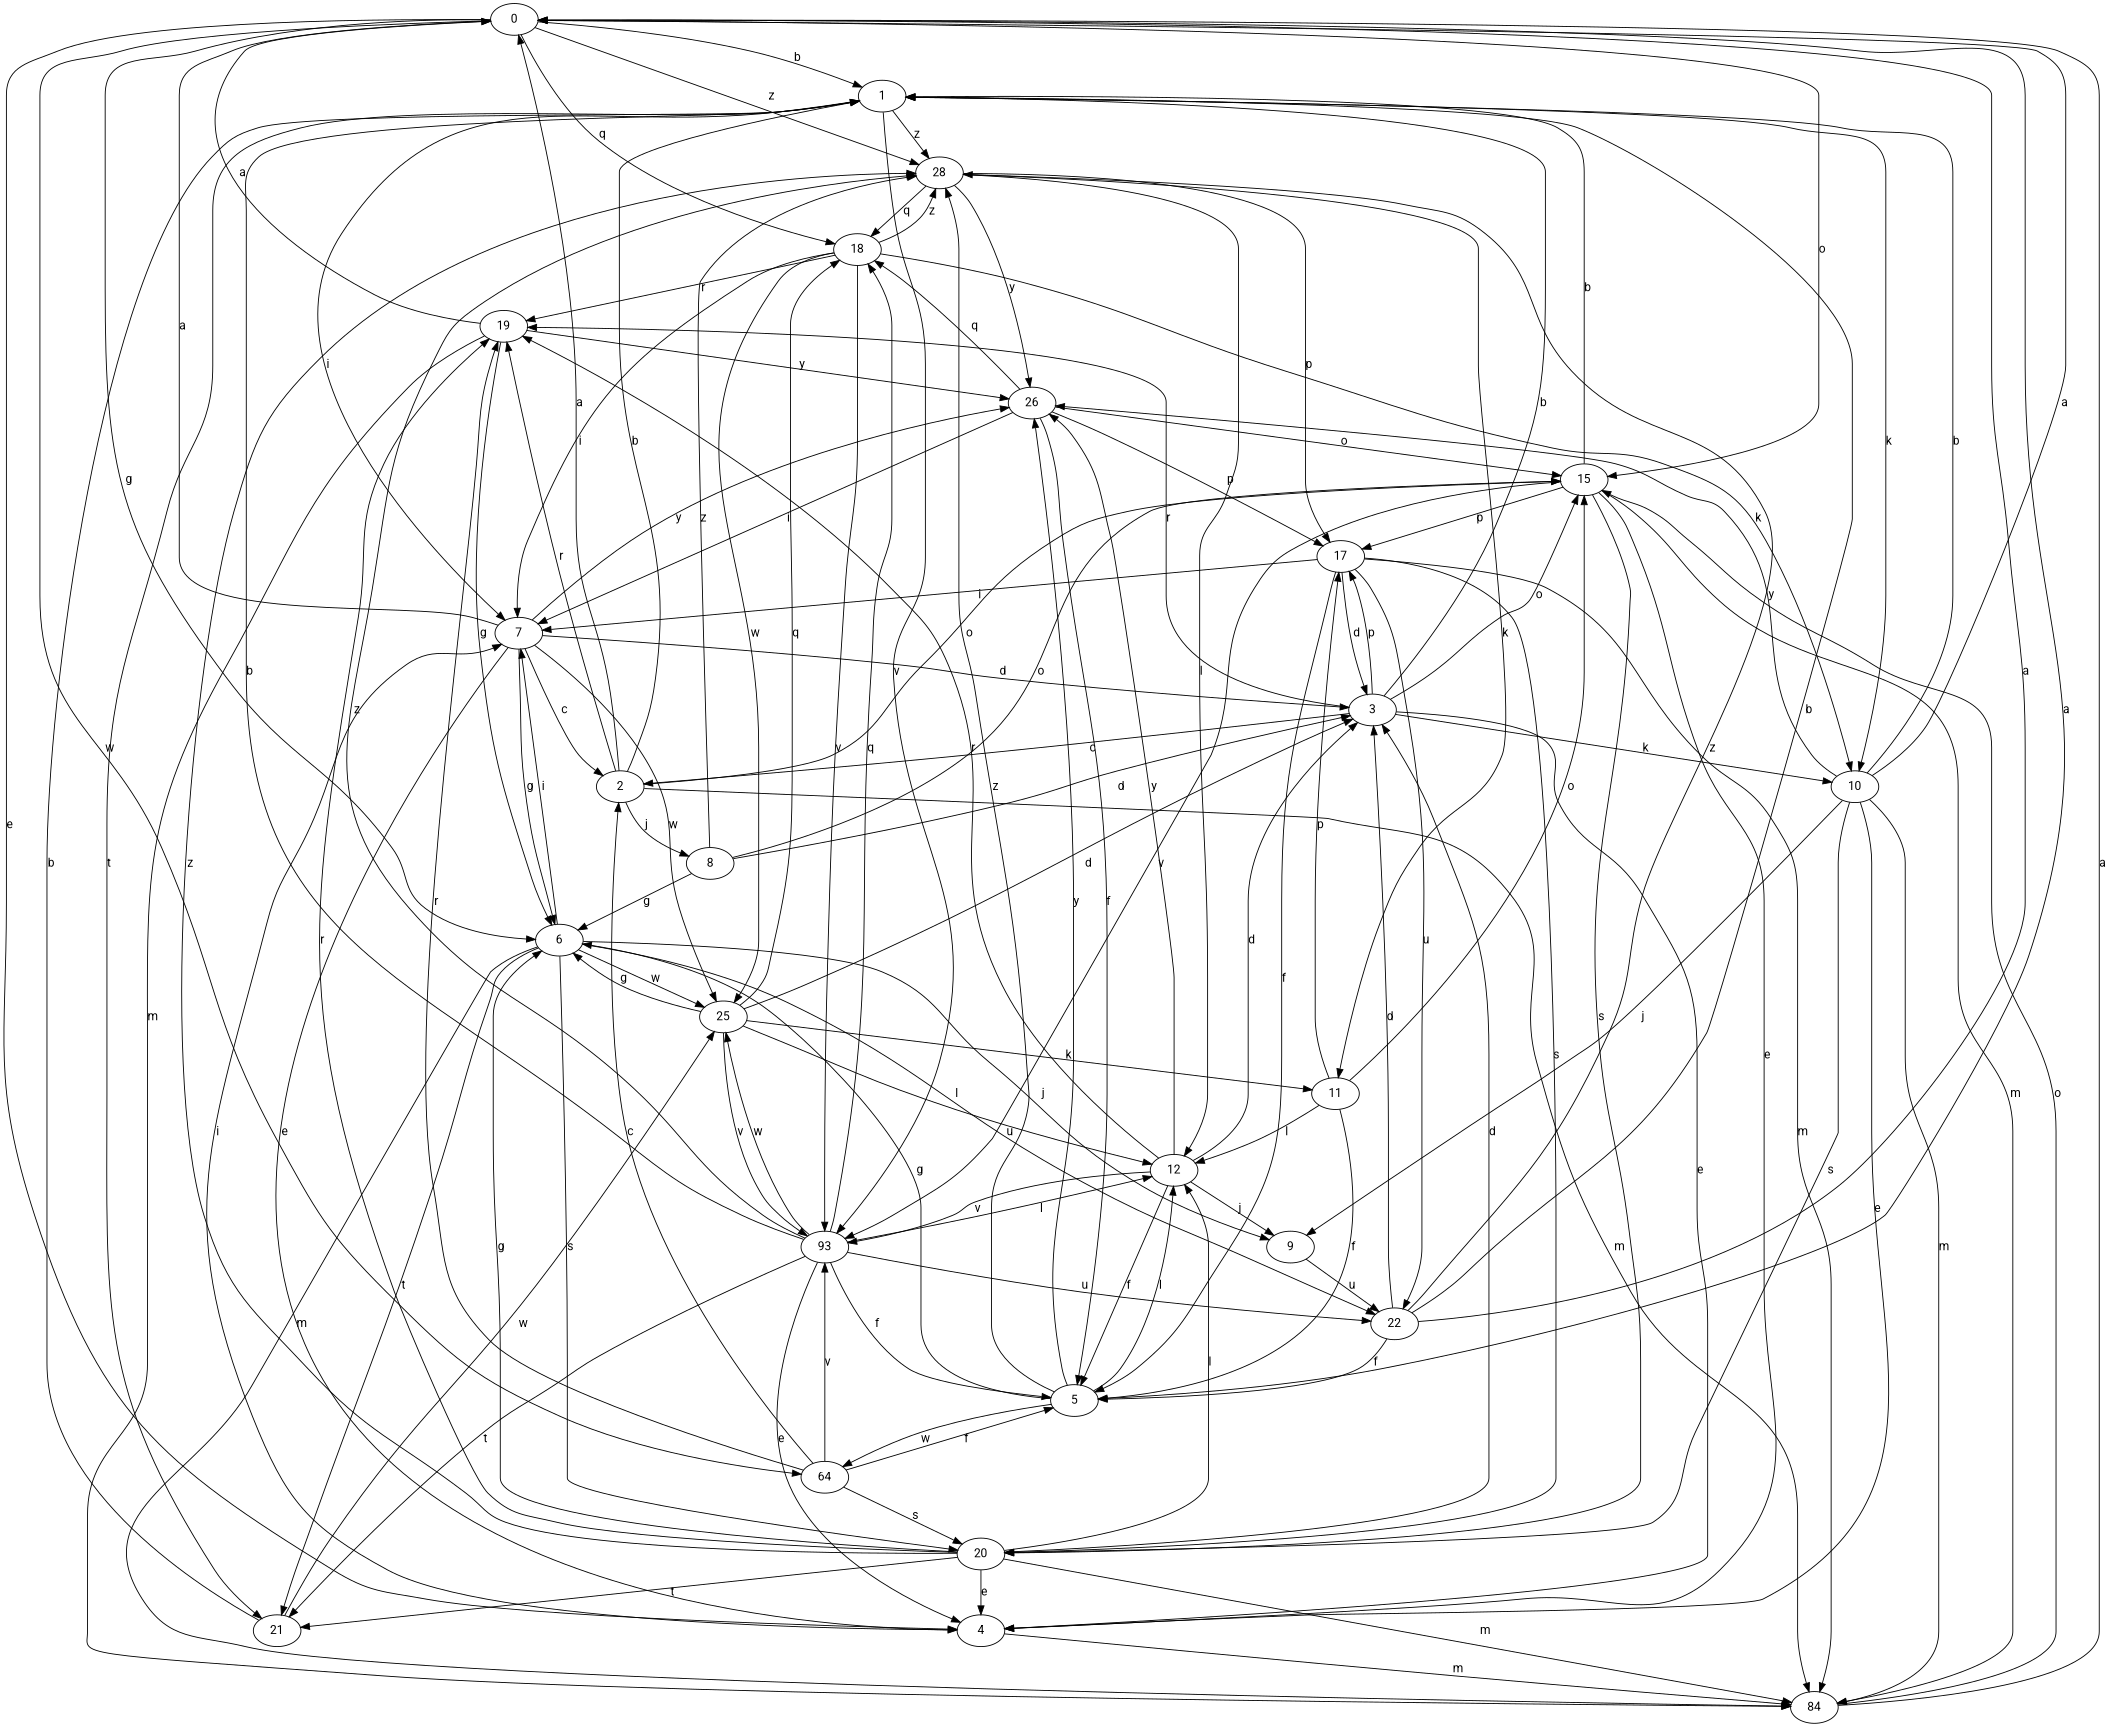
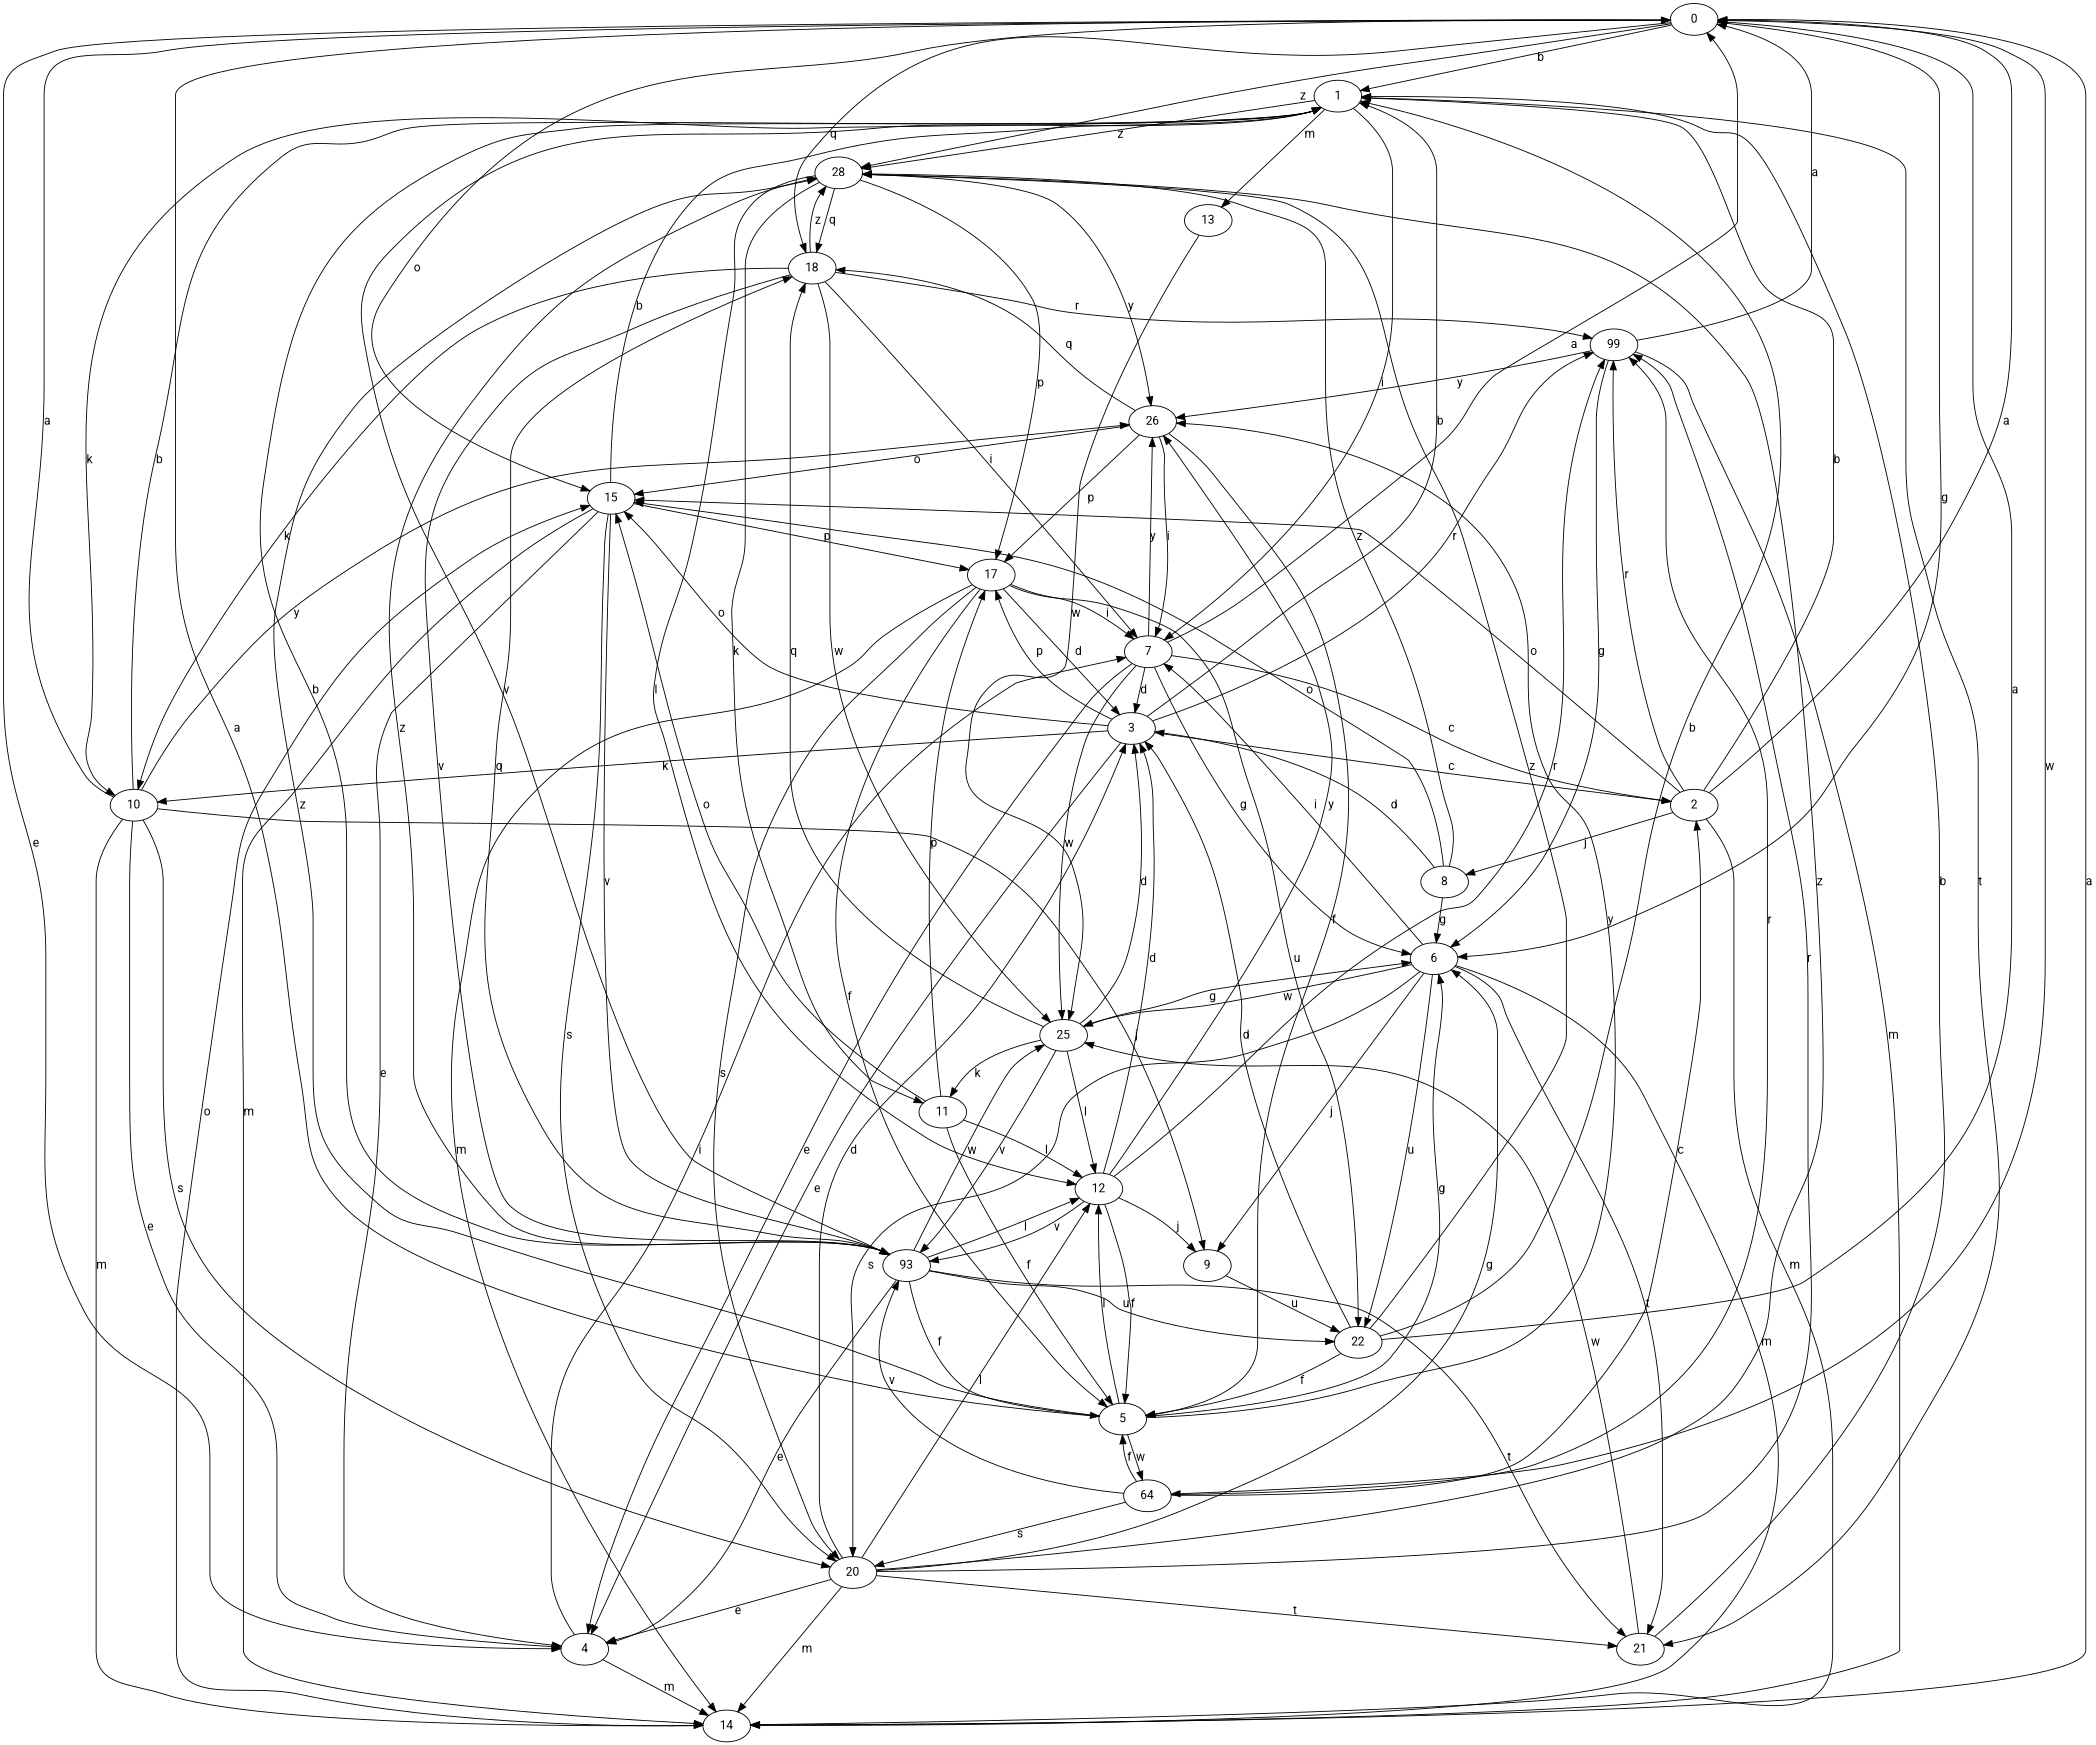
none -> (1208, 220)
(504, 326) -> (1614, 345)
(1814, 1707) -> (727, 1726)
